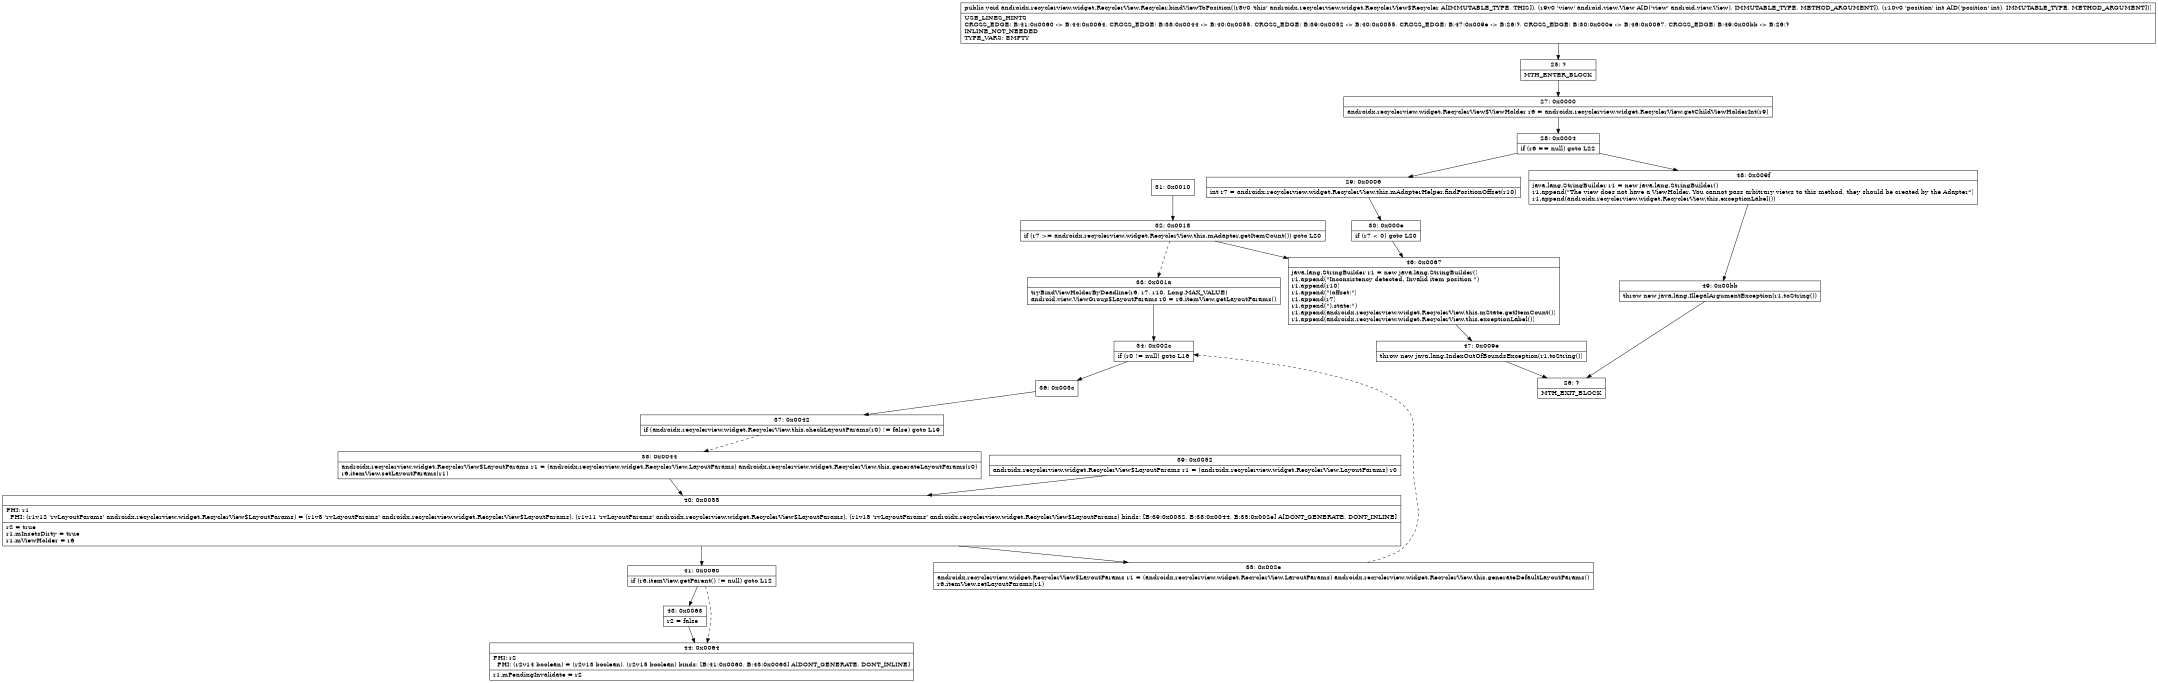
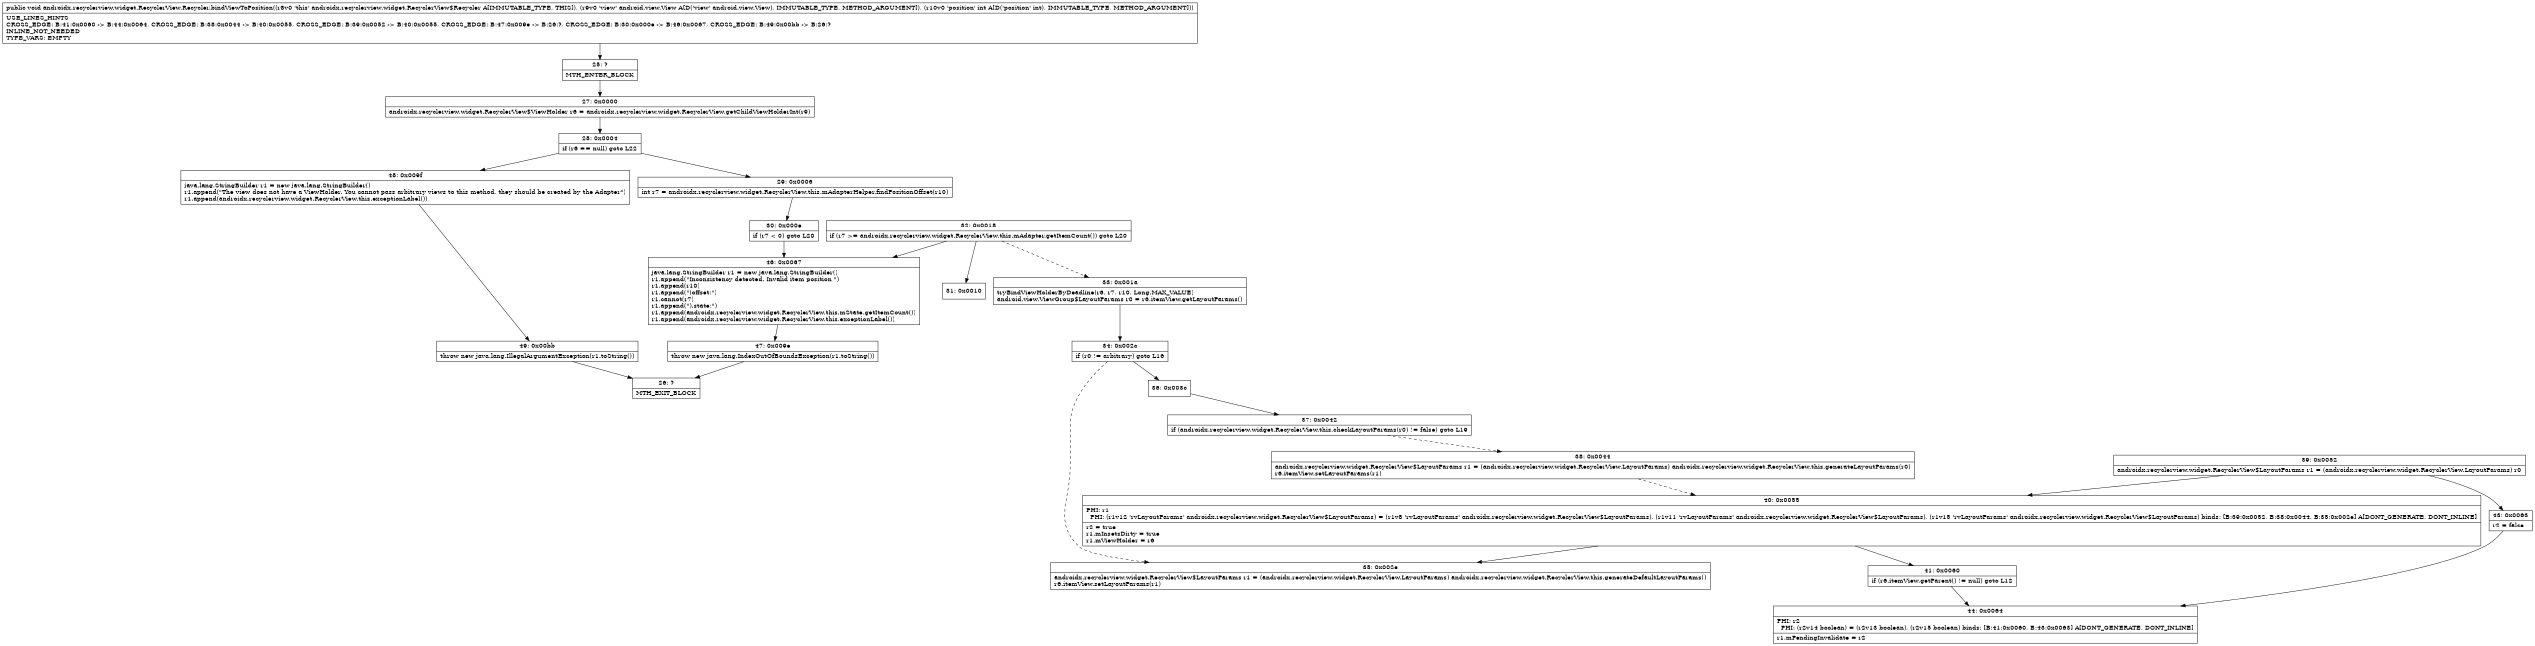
(1173, 206) -> (972, 260)
(1314, 299) -> (673, 299)
(1154, 356) -> (1120, 356)
(1393, 398) -> (1069, 484)
(675, 485) -> (1665, 486)
(694, 594) -> (2466, 487)
(711, 612) -> (1958, 594)
